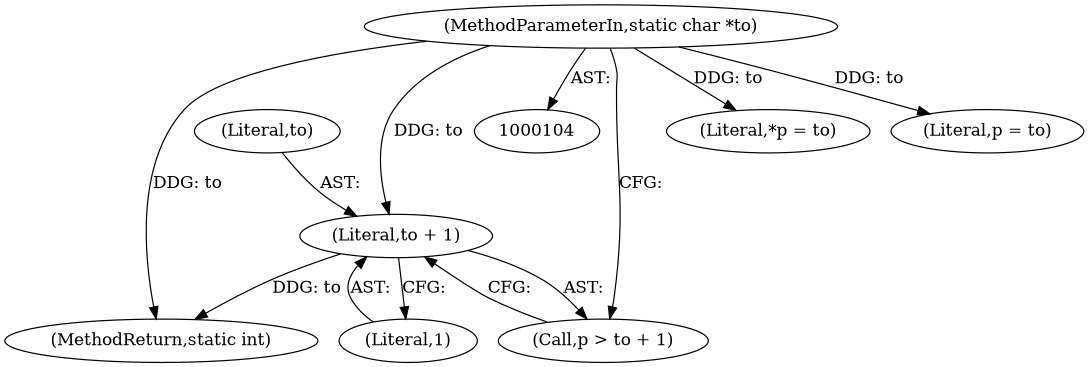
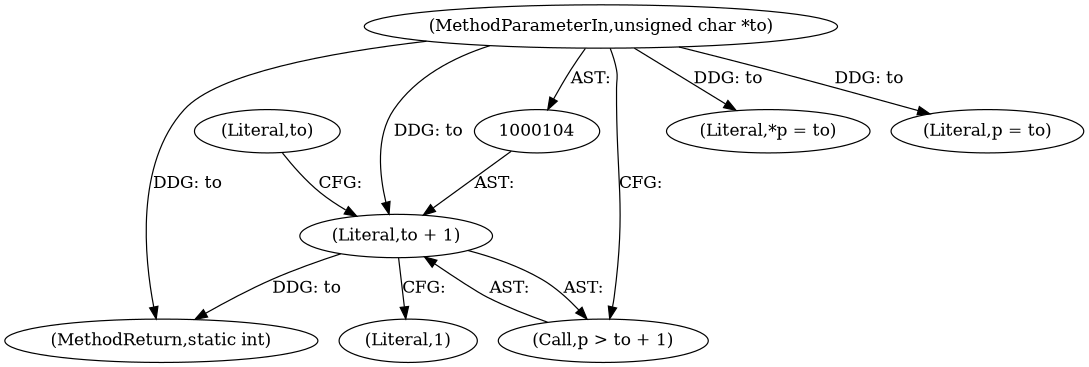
(601, 26) -> (601, 26)
(343, 184) -> (343, 184)
(512, 288) -> (512, 288)
(350, 297) -> (472, 180)
